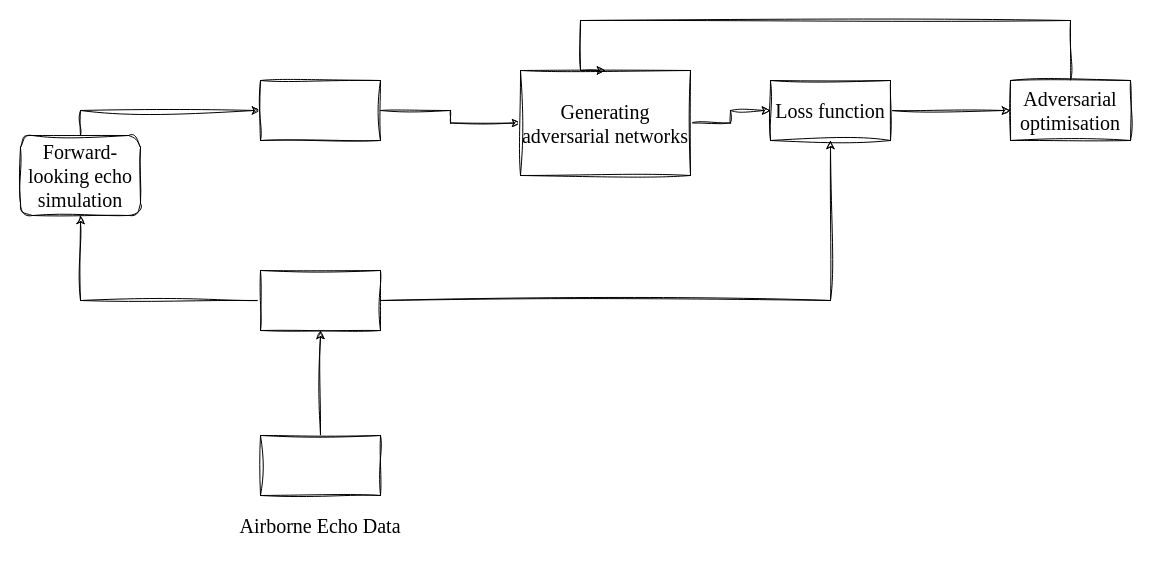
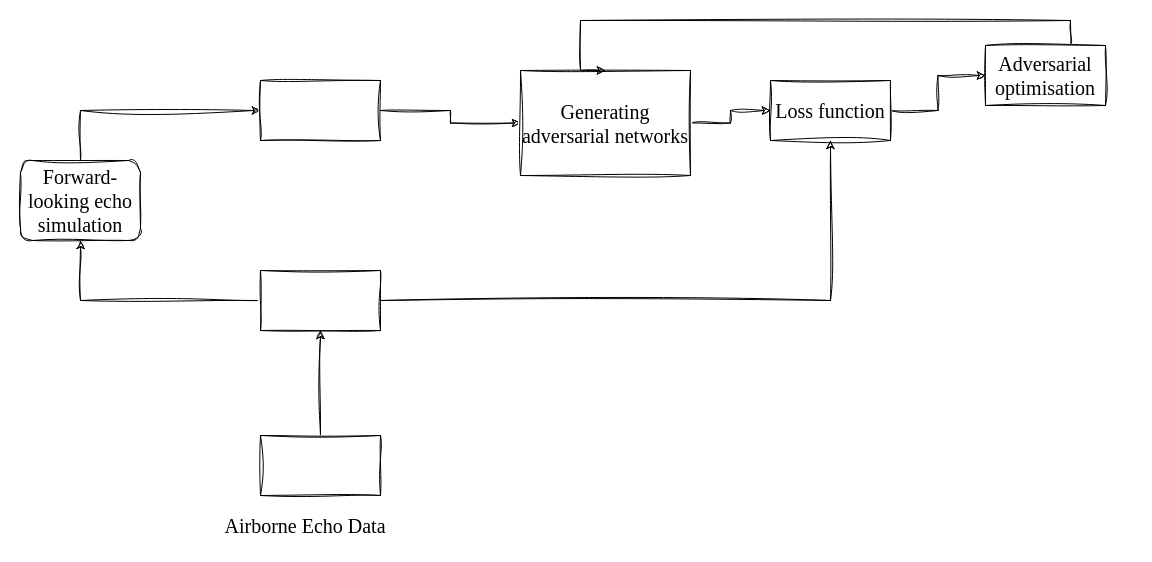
(1071, 111) -> (1046, 76)
(81, 176) -> (81, 201)
(321, 526) -> (306, 526)
